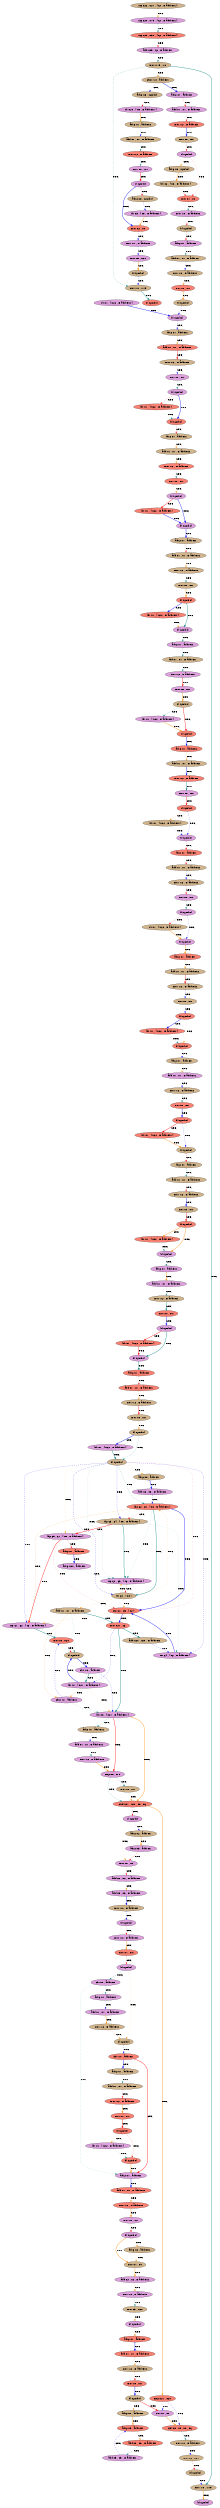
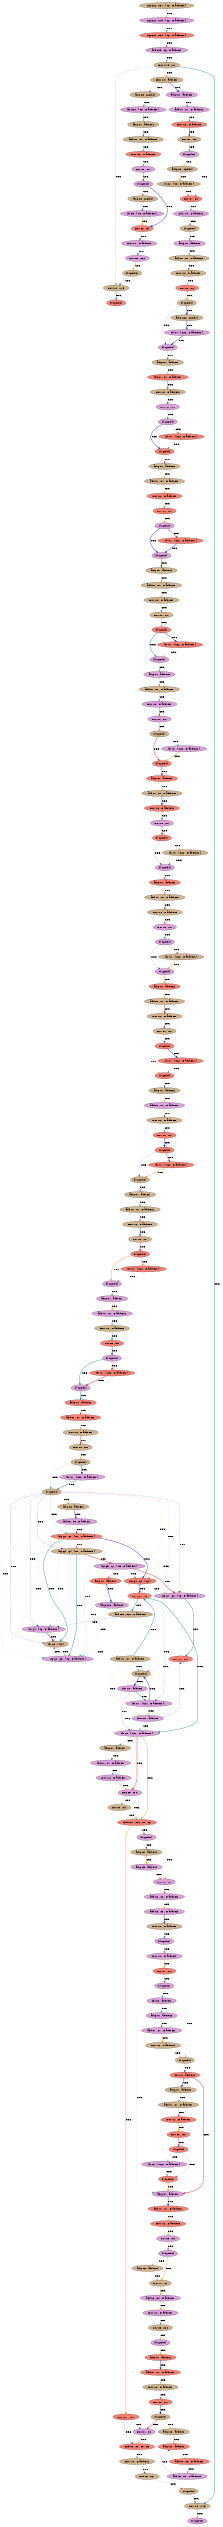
none -> (187, 318)
(159, 1628) -> (49, 1636)
